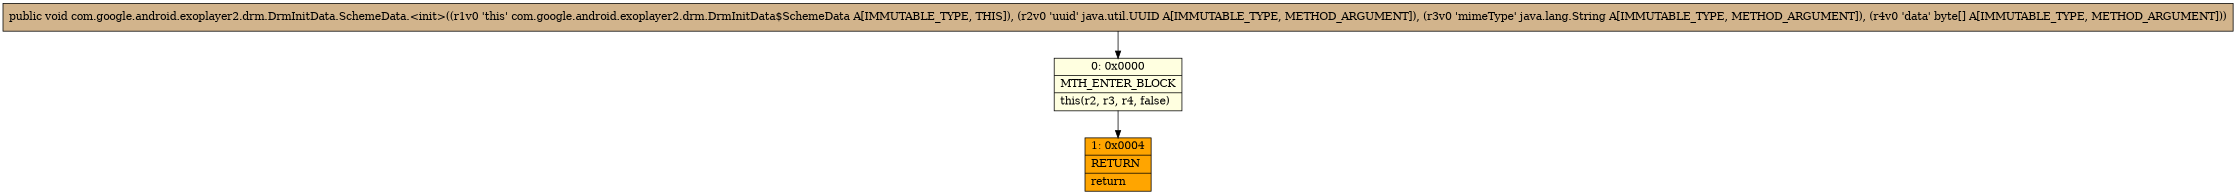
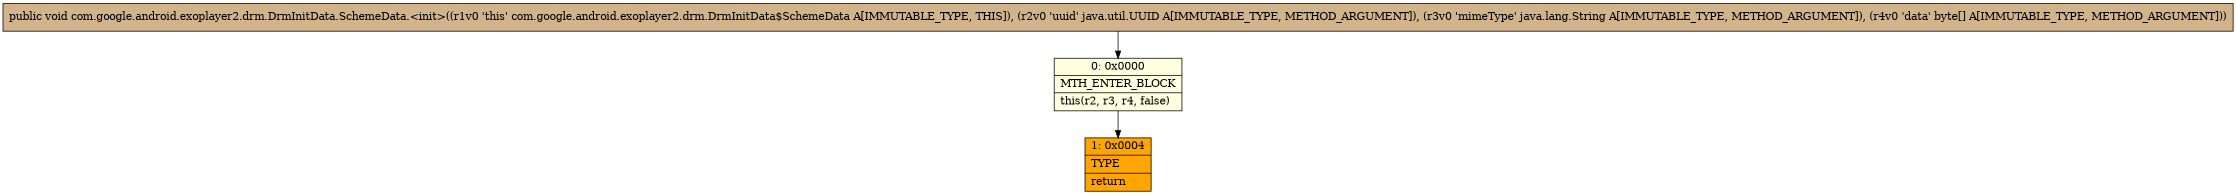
(1115, 164) -> (1106, 164)
